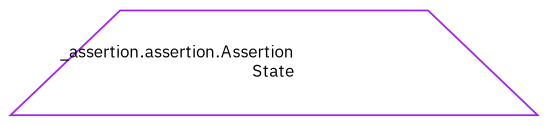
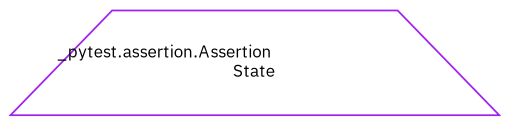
(274, 63) -> (255, 63)
